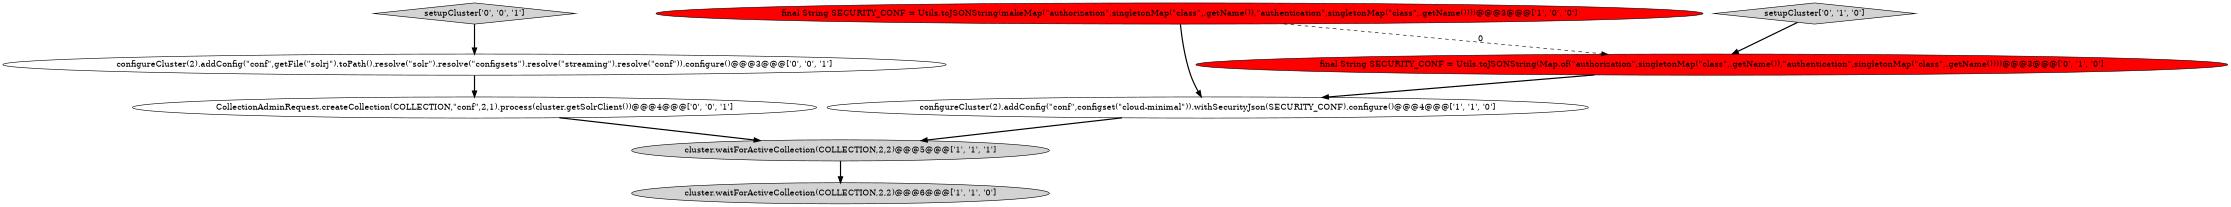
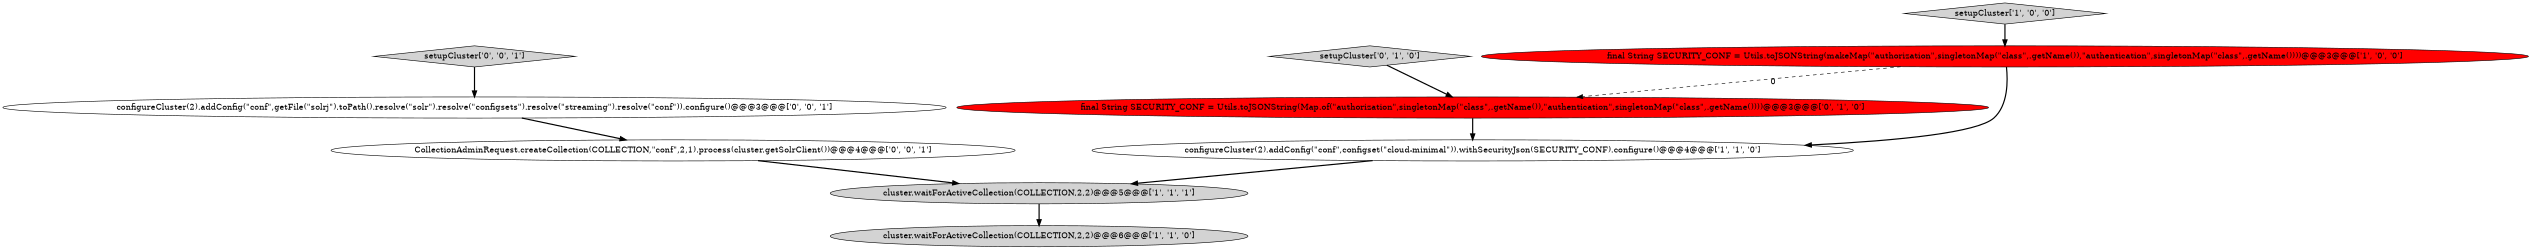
none -> (2005, 14)
